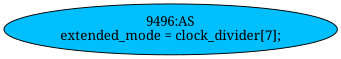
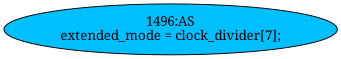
(171, 29) -> (171, 29)
